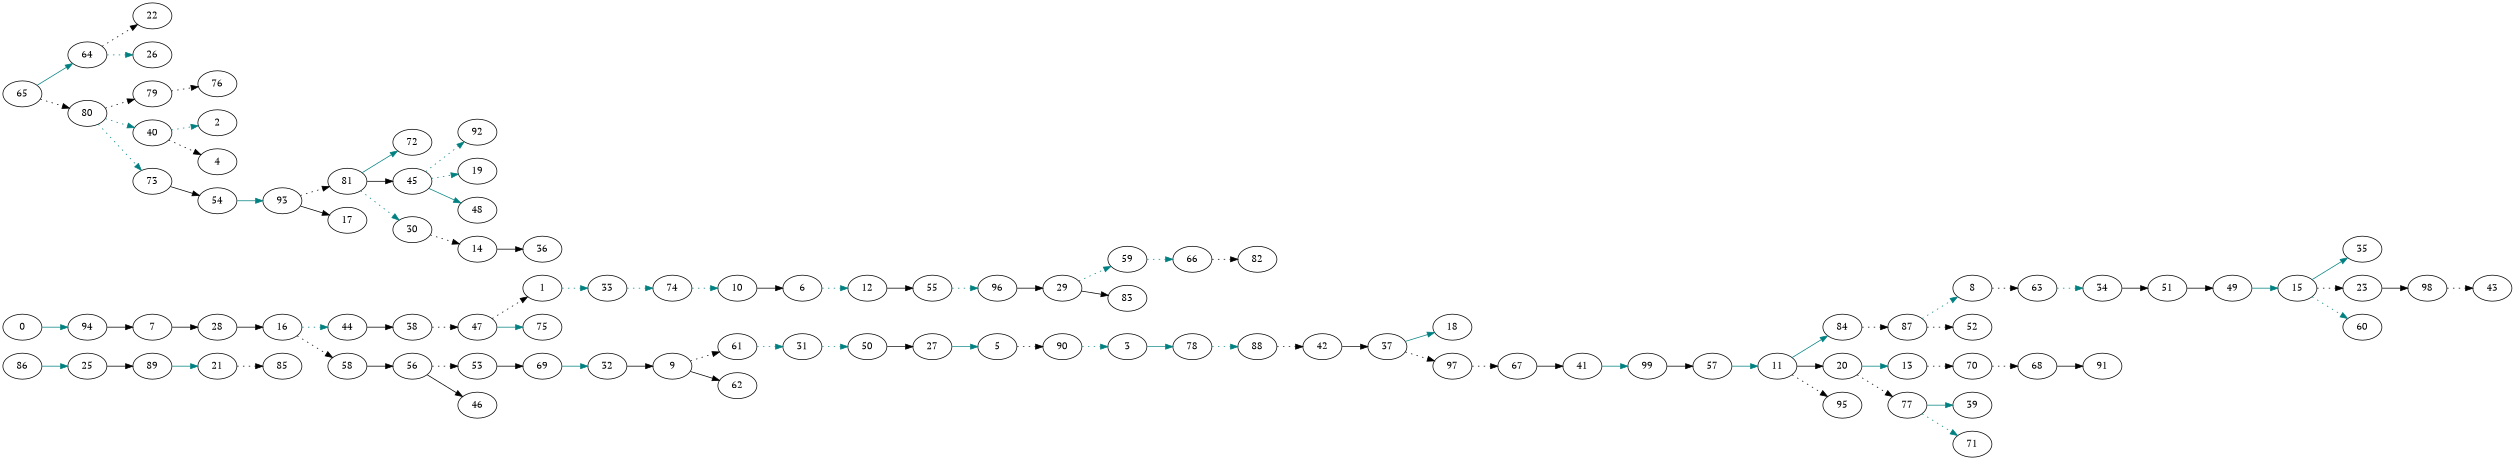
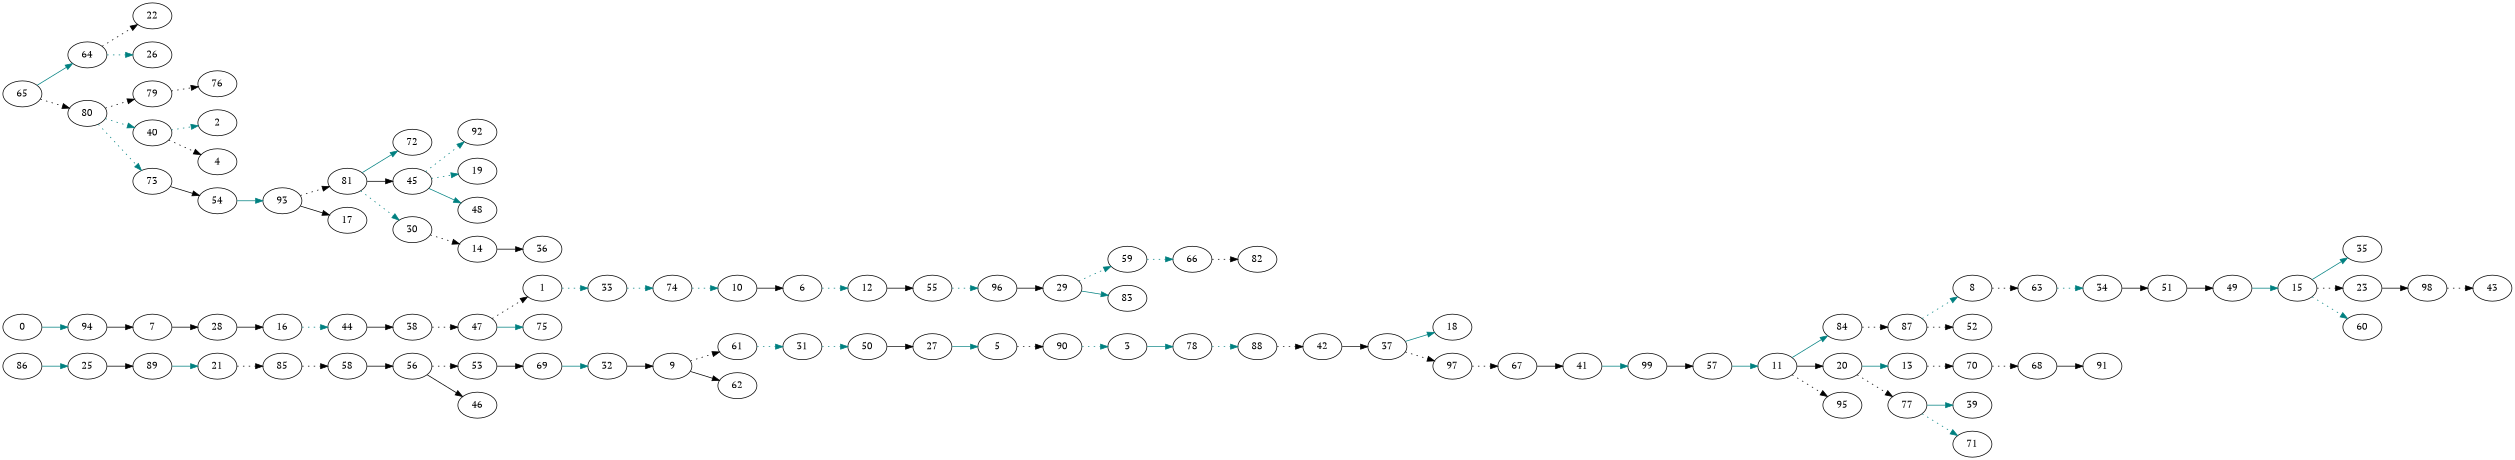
(1091, 293) -> (1091, 293)
(312, 345) -> (311, 366)
